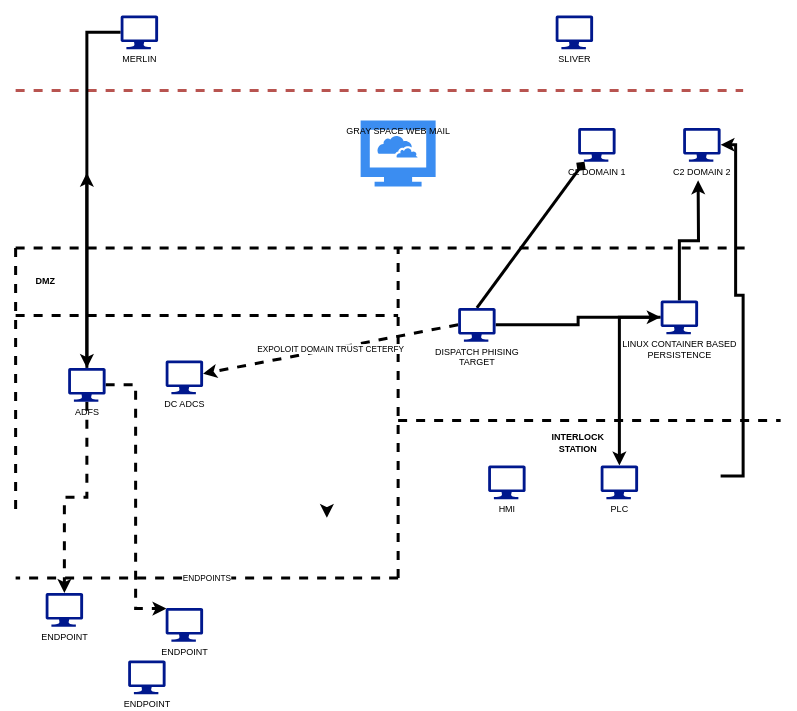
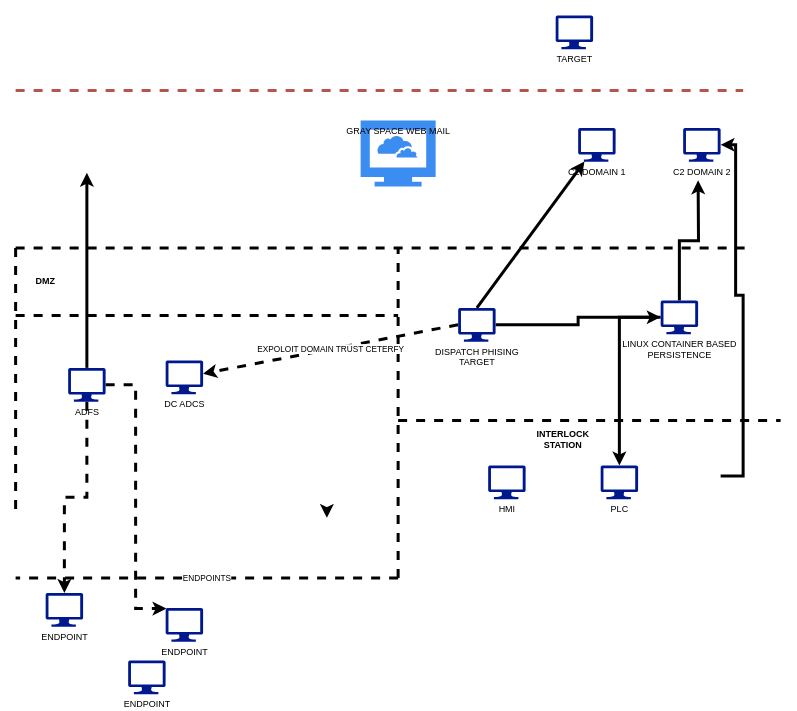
(139, 32) -> none
(575, 60) -> (575, 60)
(87, 87) -> none
(577, 171) -> (578, 170)
(578, 443) -> (563, 439)
